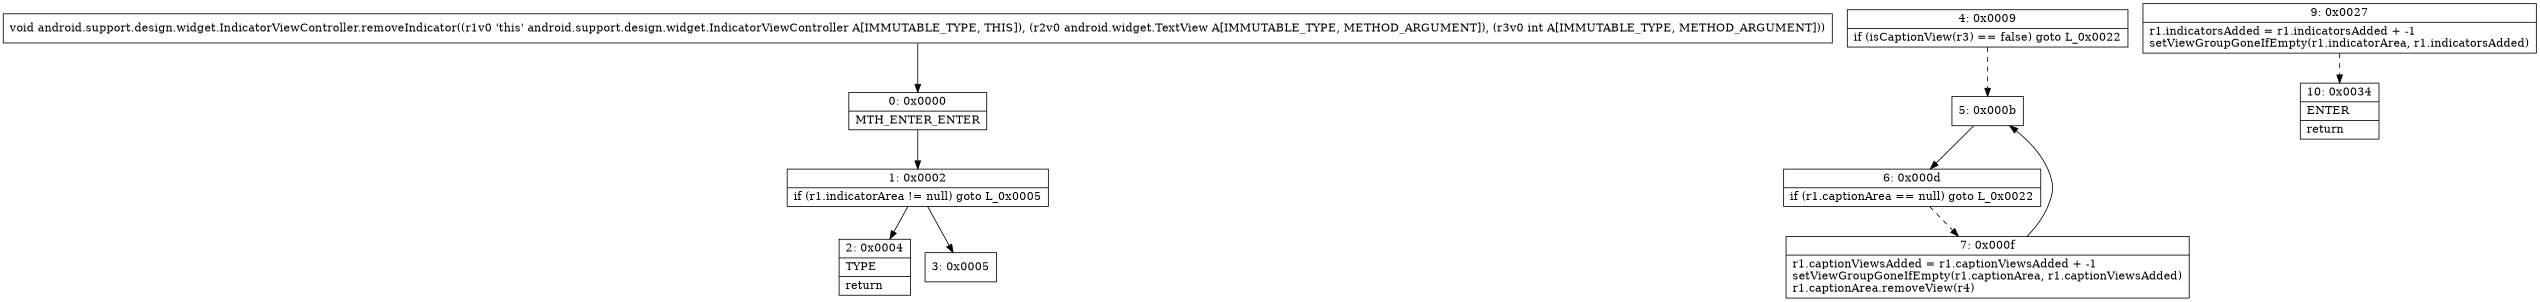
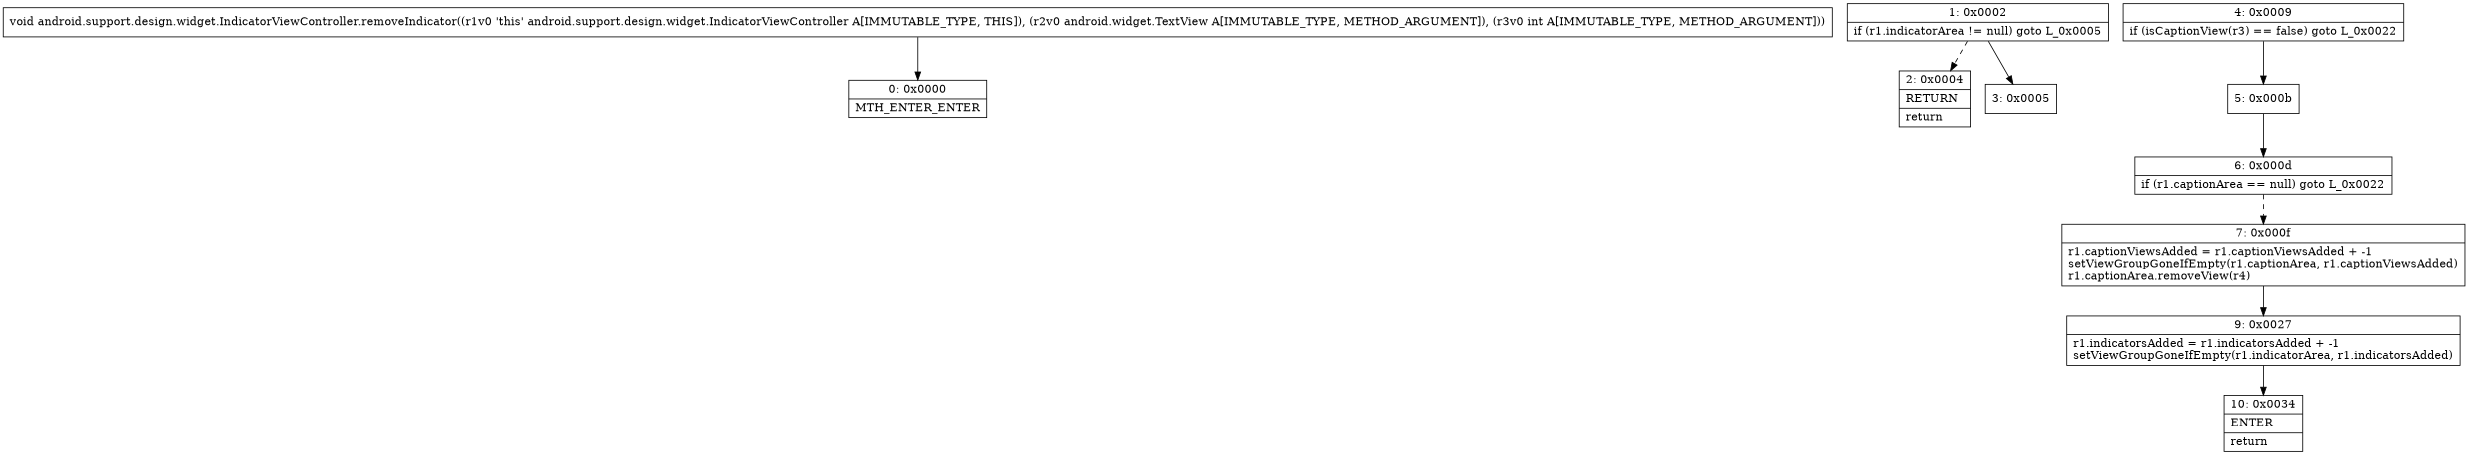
(2340, 64) -> (2263, 376)
(1988, 68) -> (2263, 59)
(918, 145) -> none
(2052, 181) -> (2263, 297)
(901, 219) -> (1961, 52)
(861, 267) -> (1932, 99)
